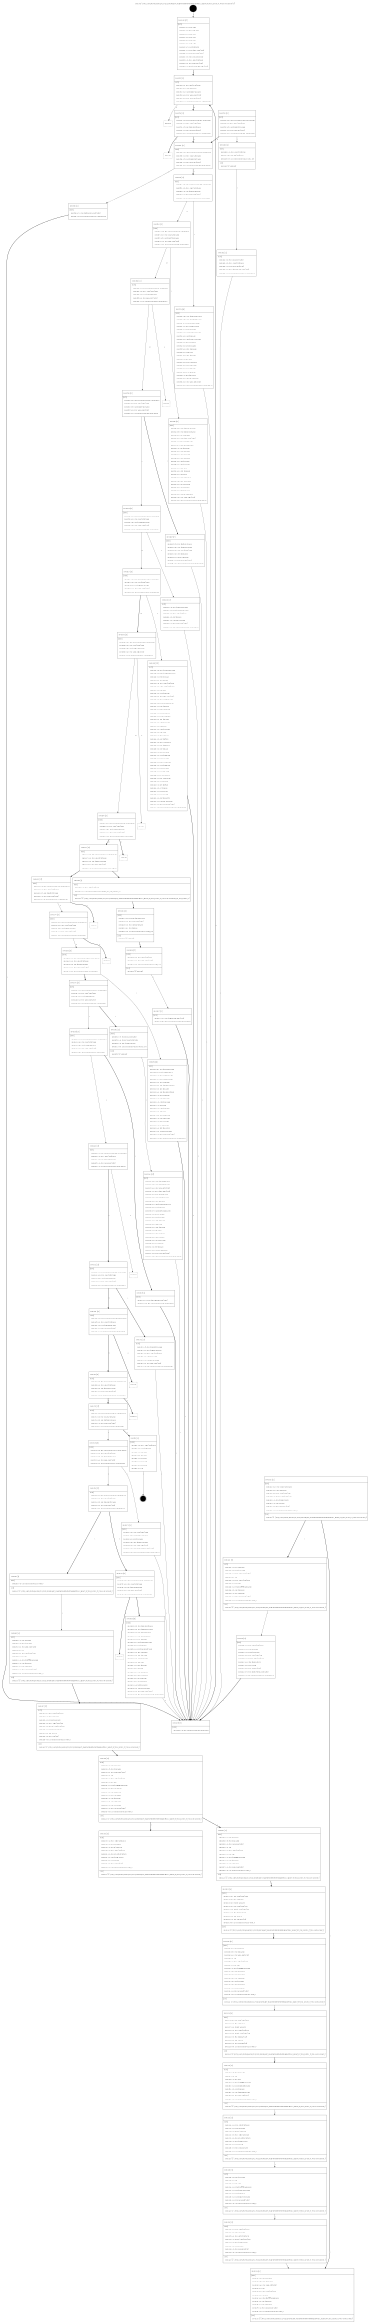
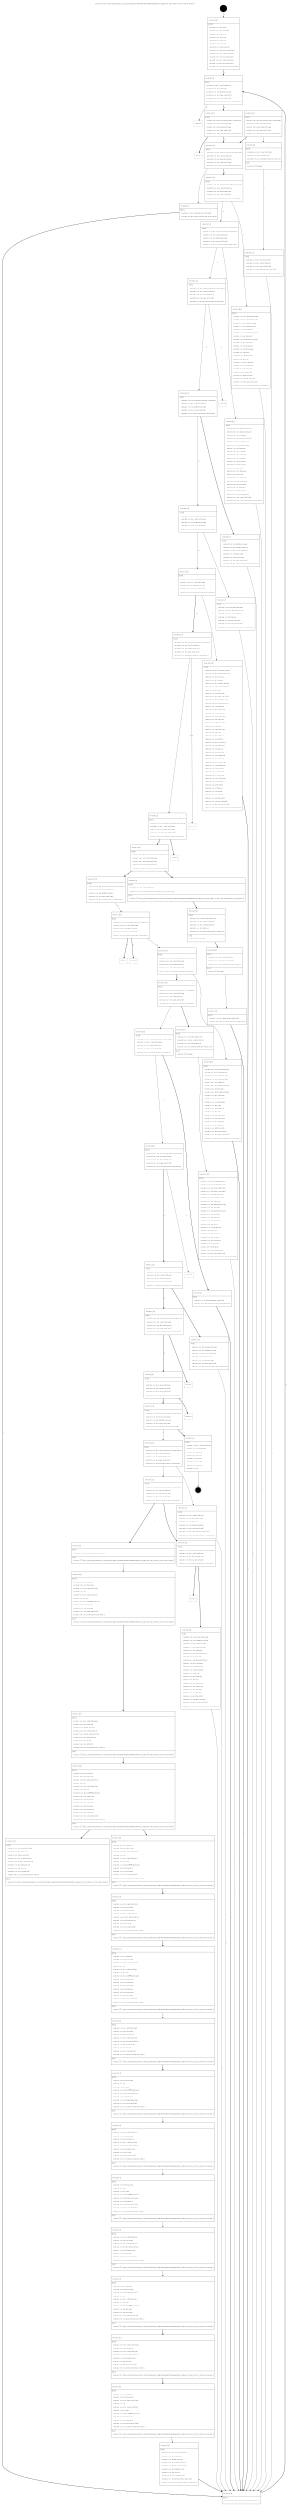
(87, 906) -> (126, 948)
(330, 1894) -> (163, 2332)
